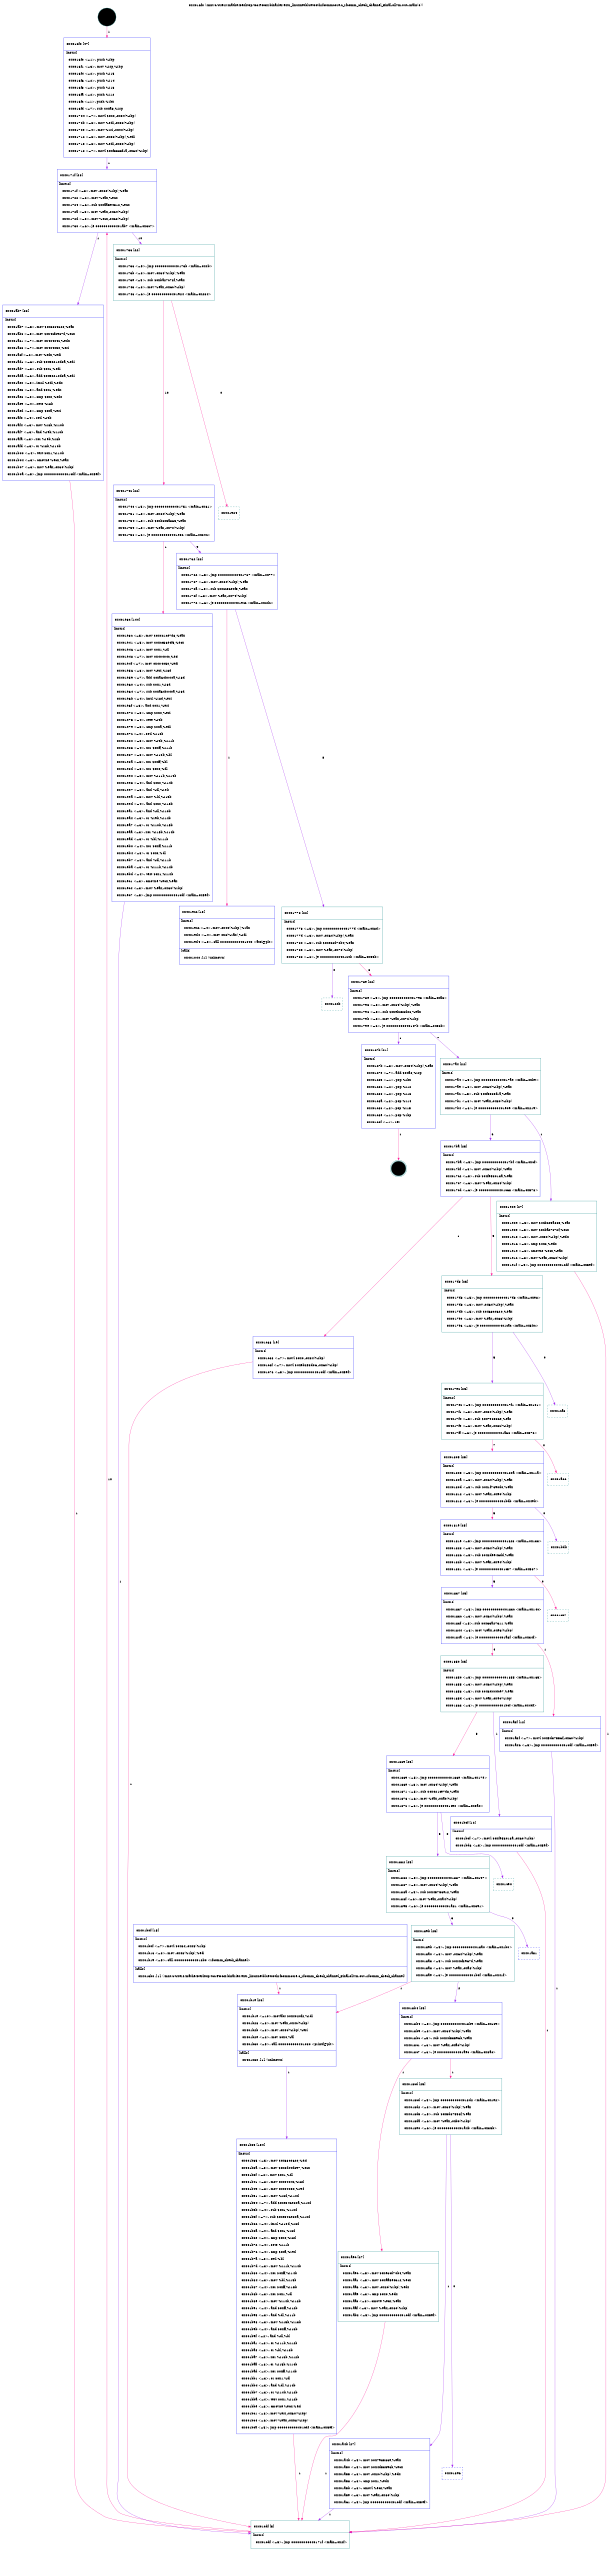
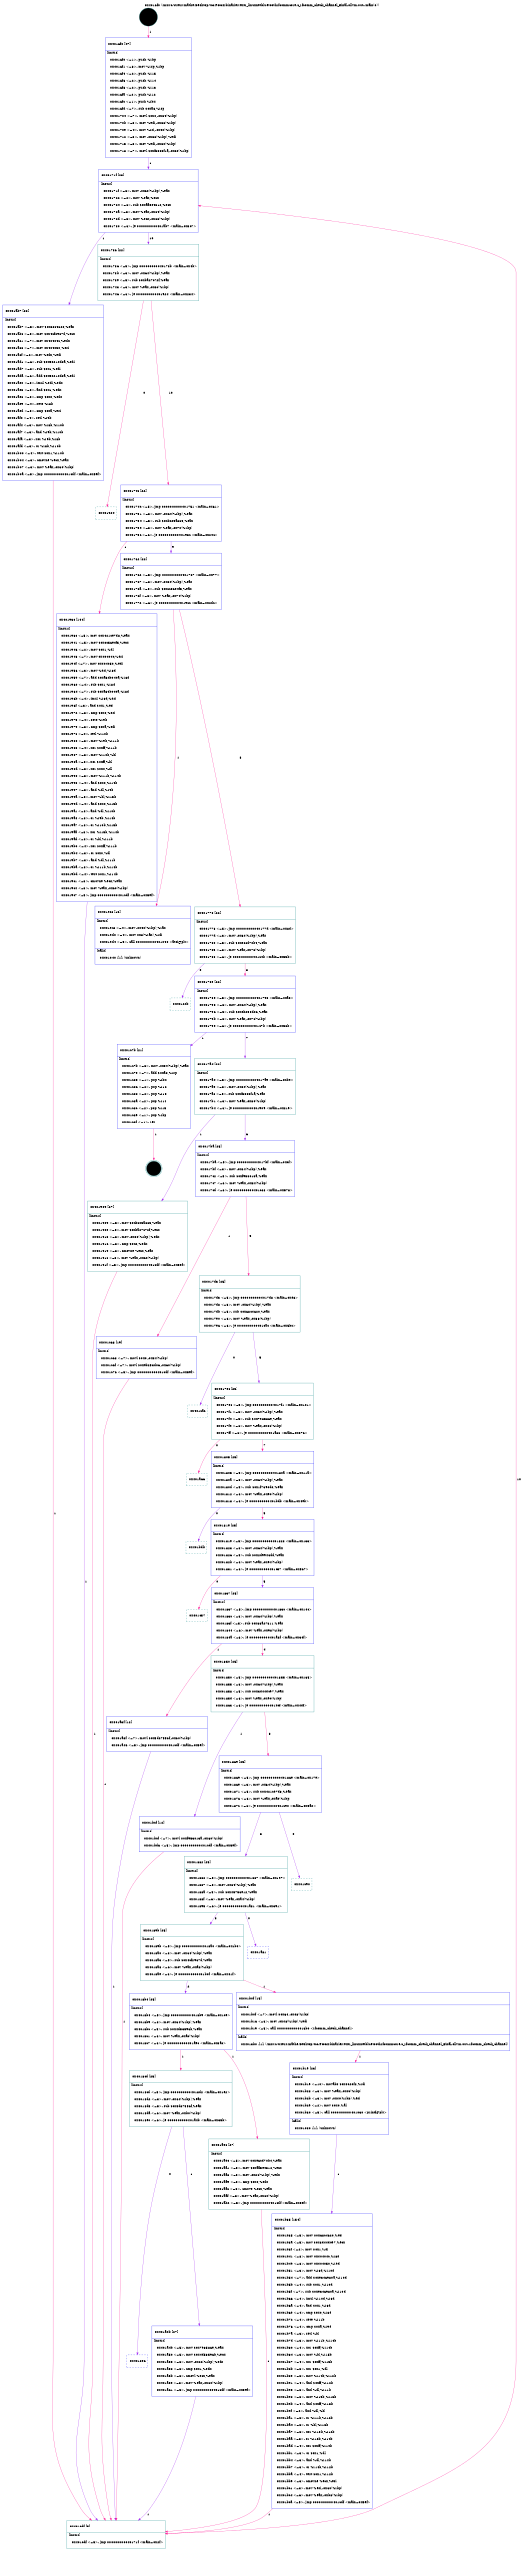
(279, 757) -> (212, 757)
(375, 1997) -> (258, 1986)
